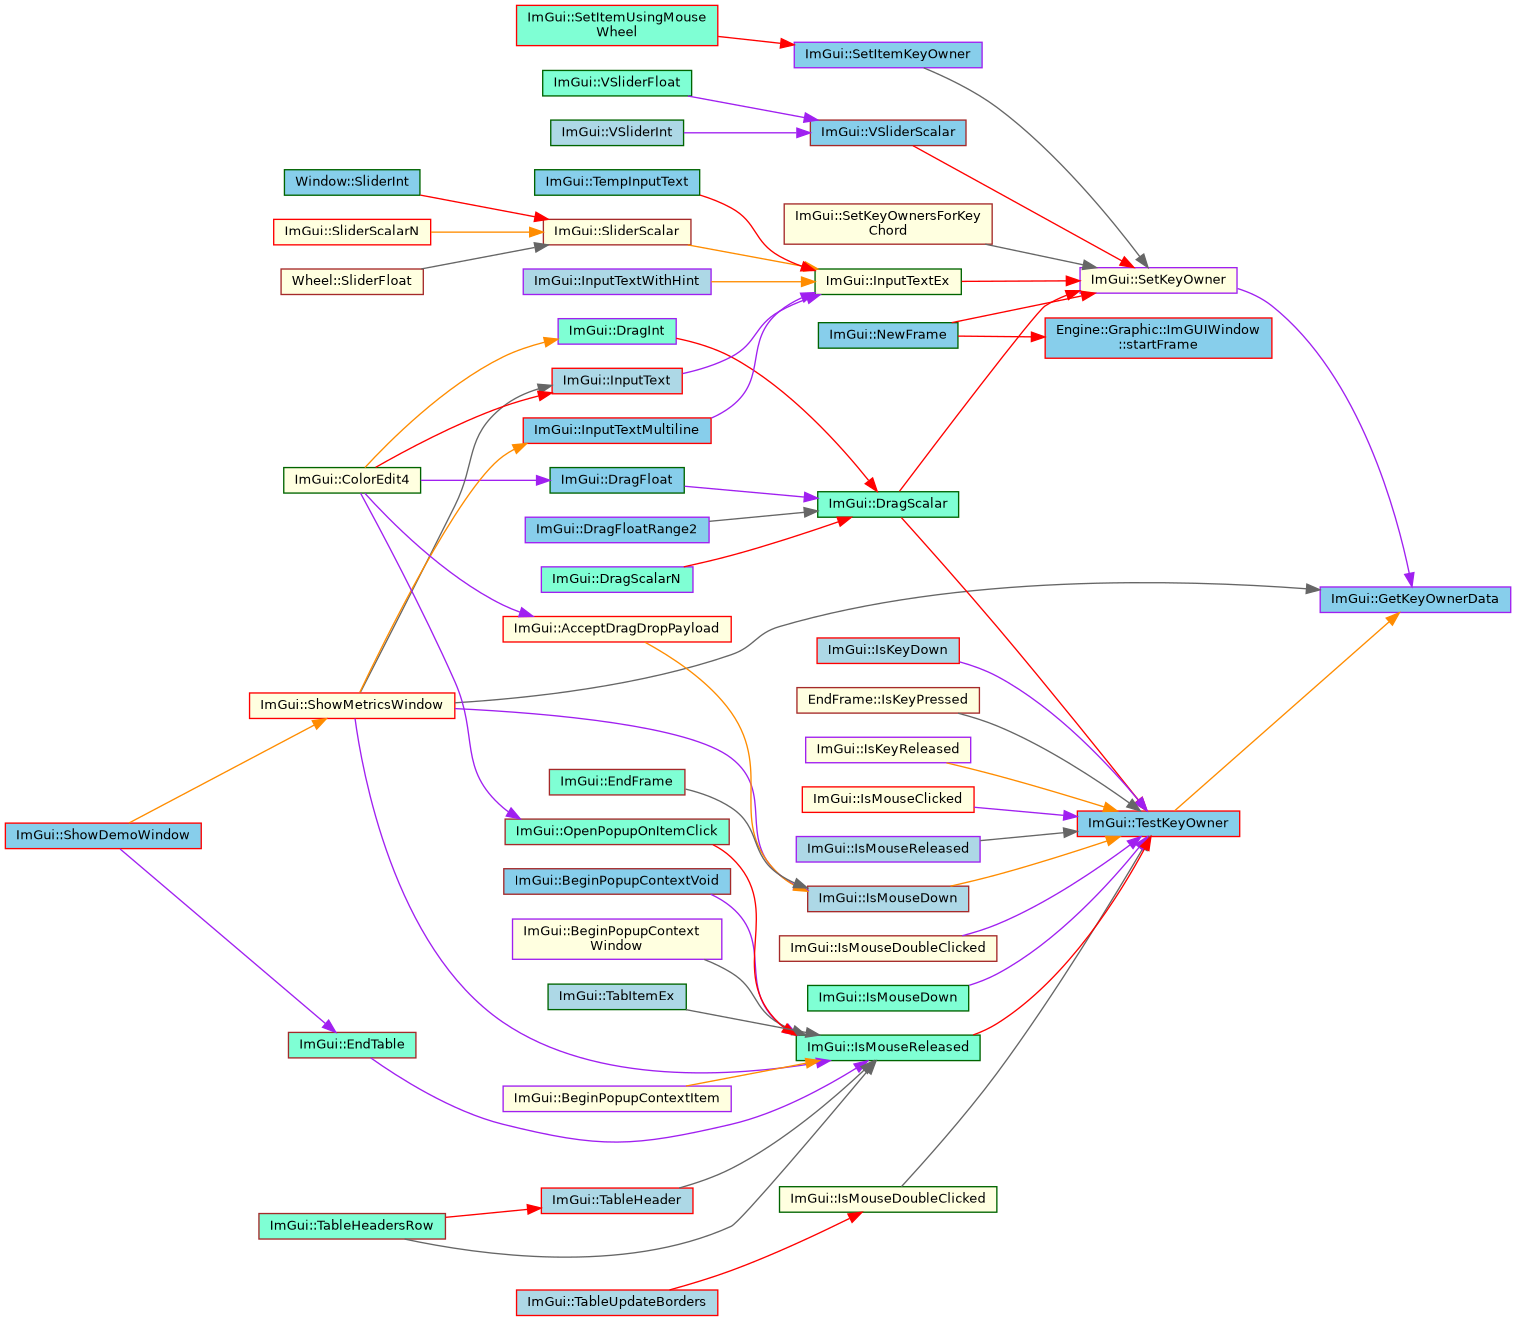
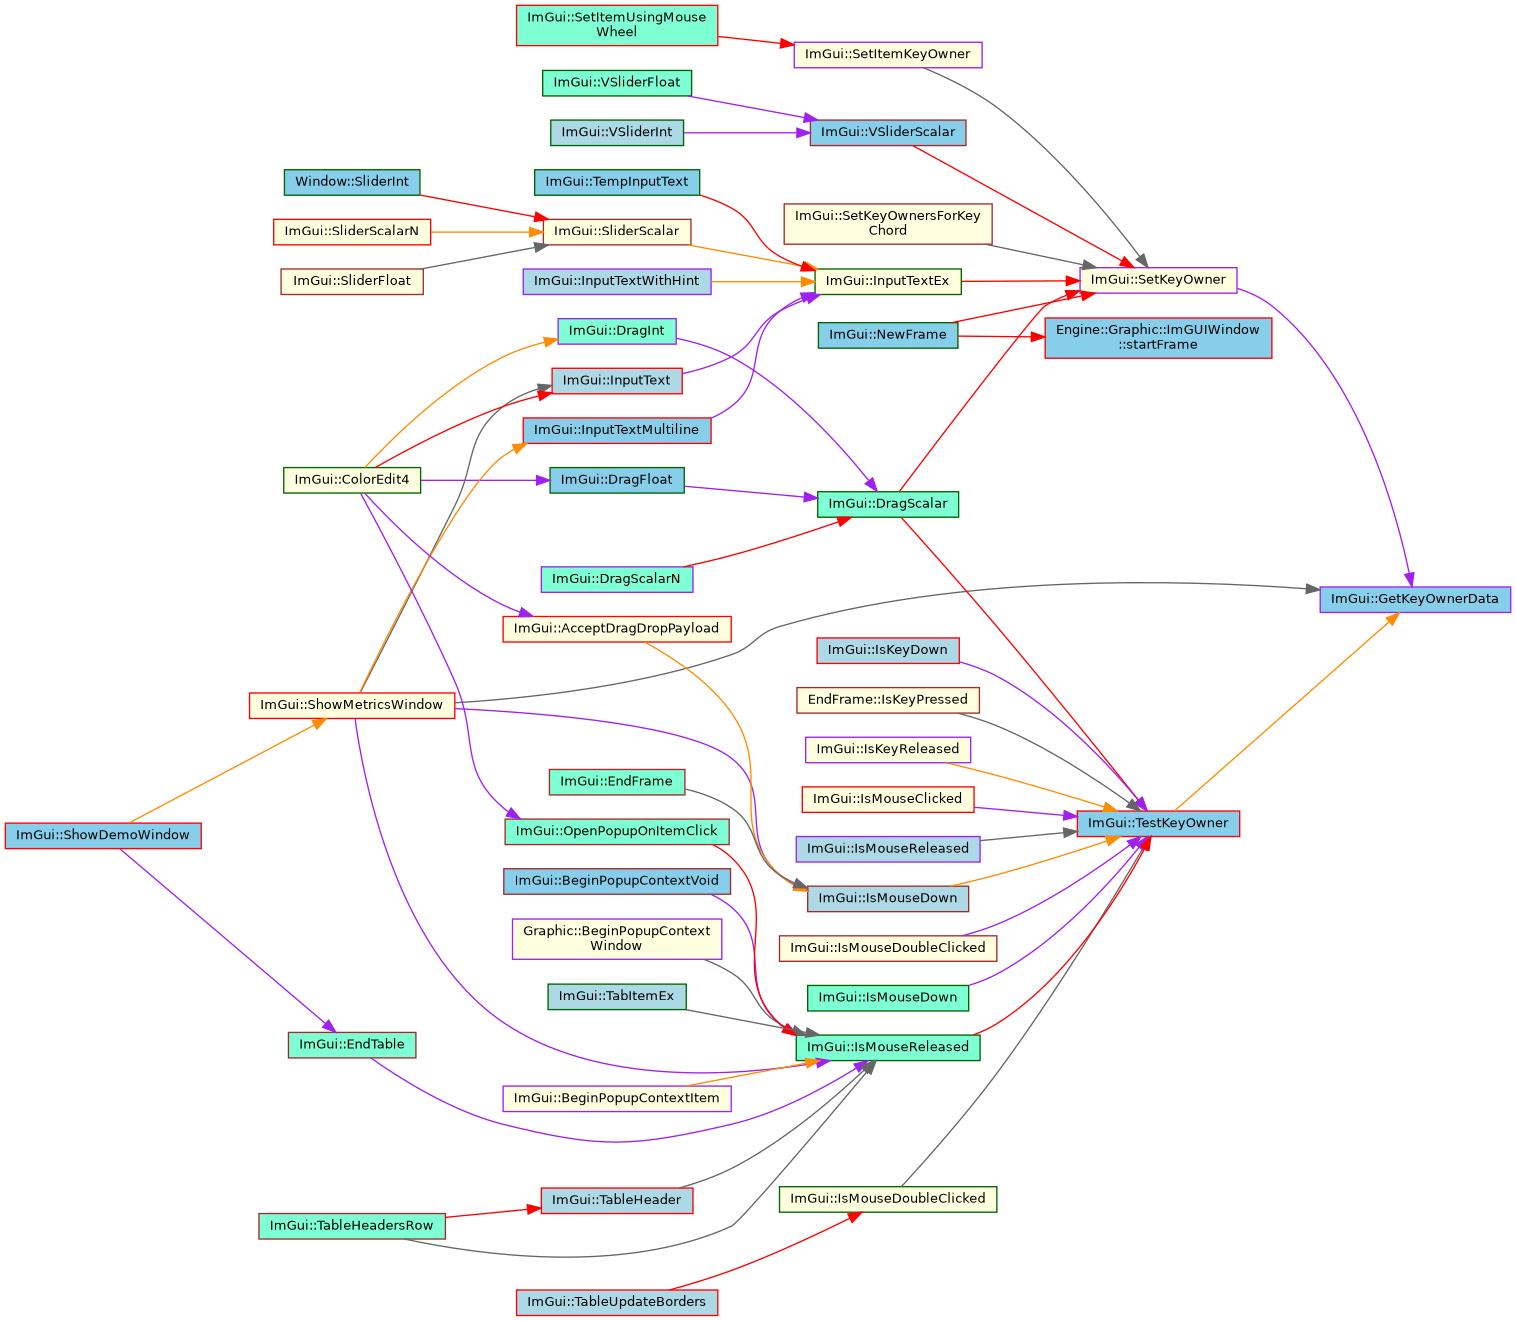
(888, 55) -> (888, 55)
(352, 282) -> (352, 282)
(784, 393) -> (784, 393)
(617, 530) -> none
(617, 939) -> (617, 939)
